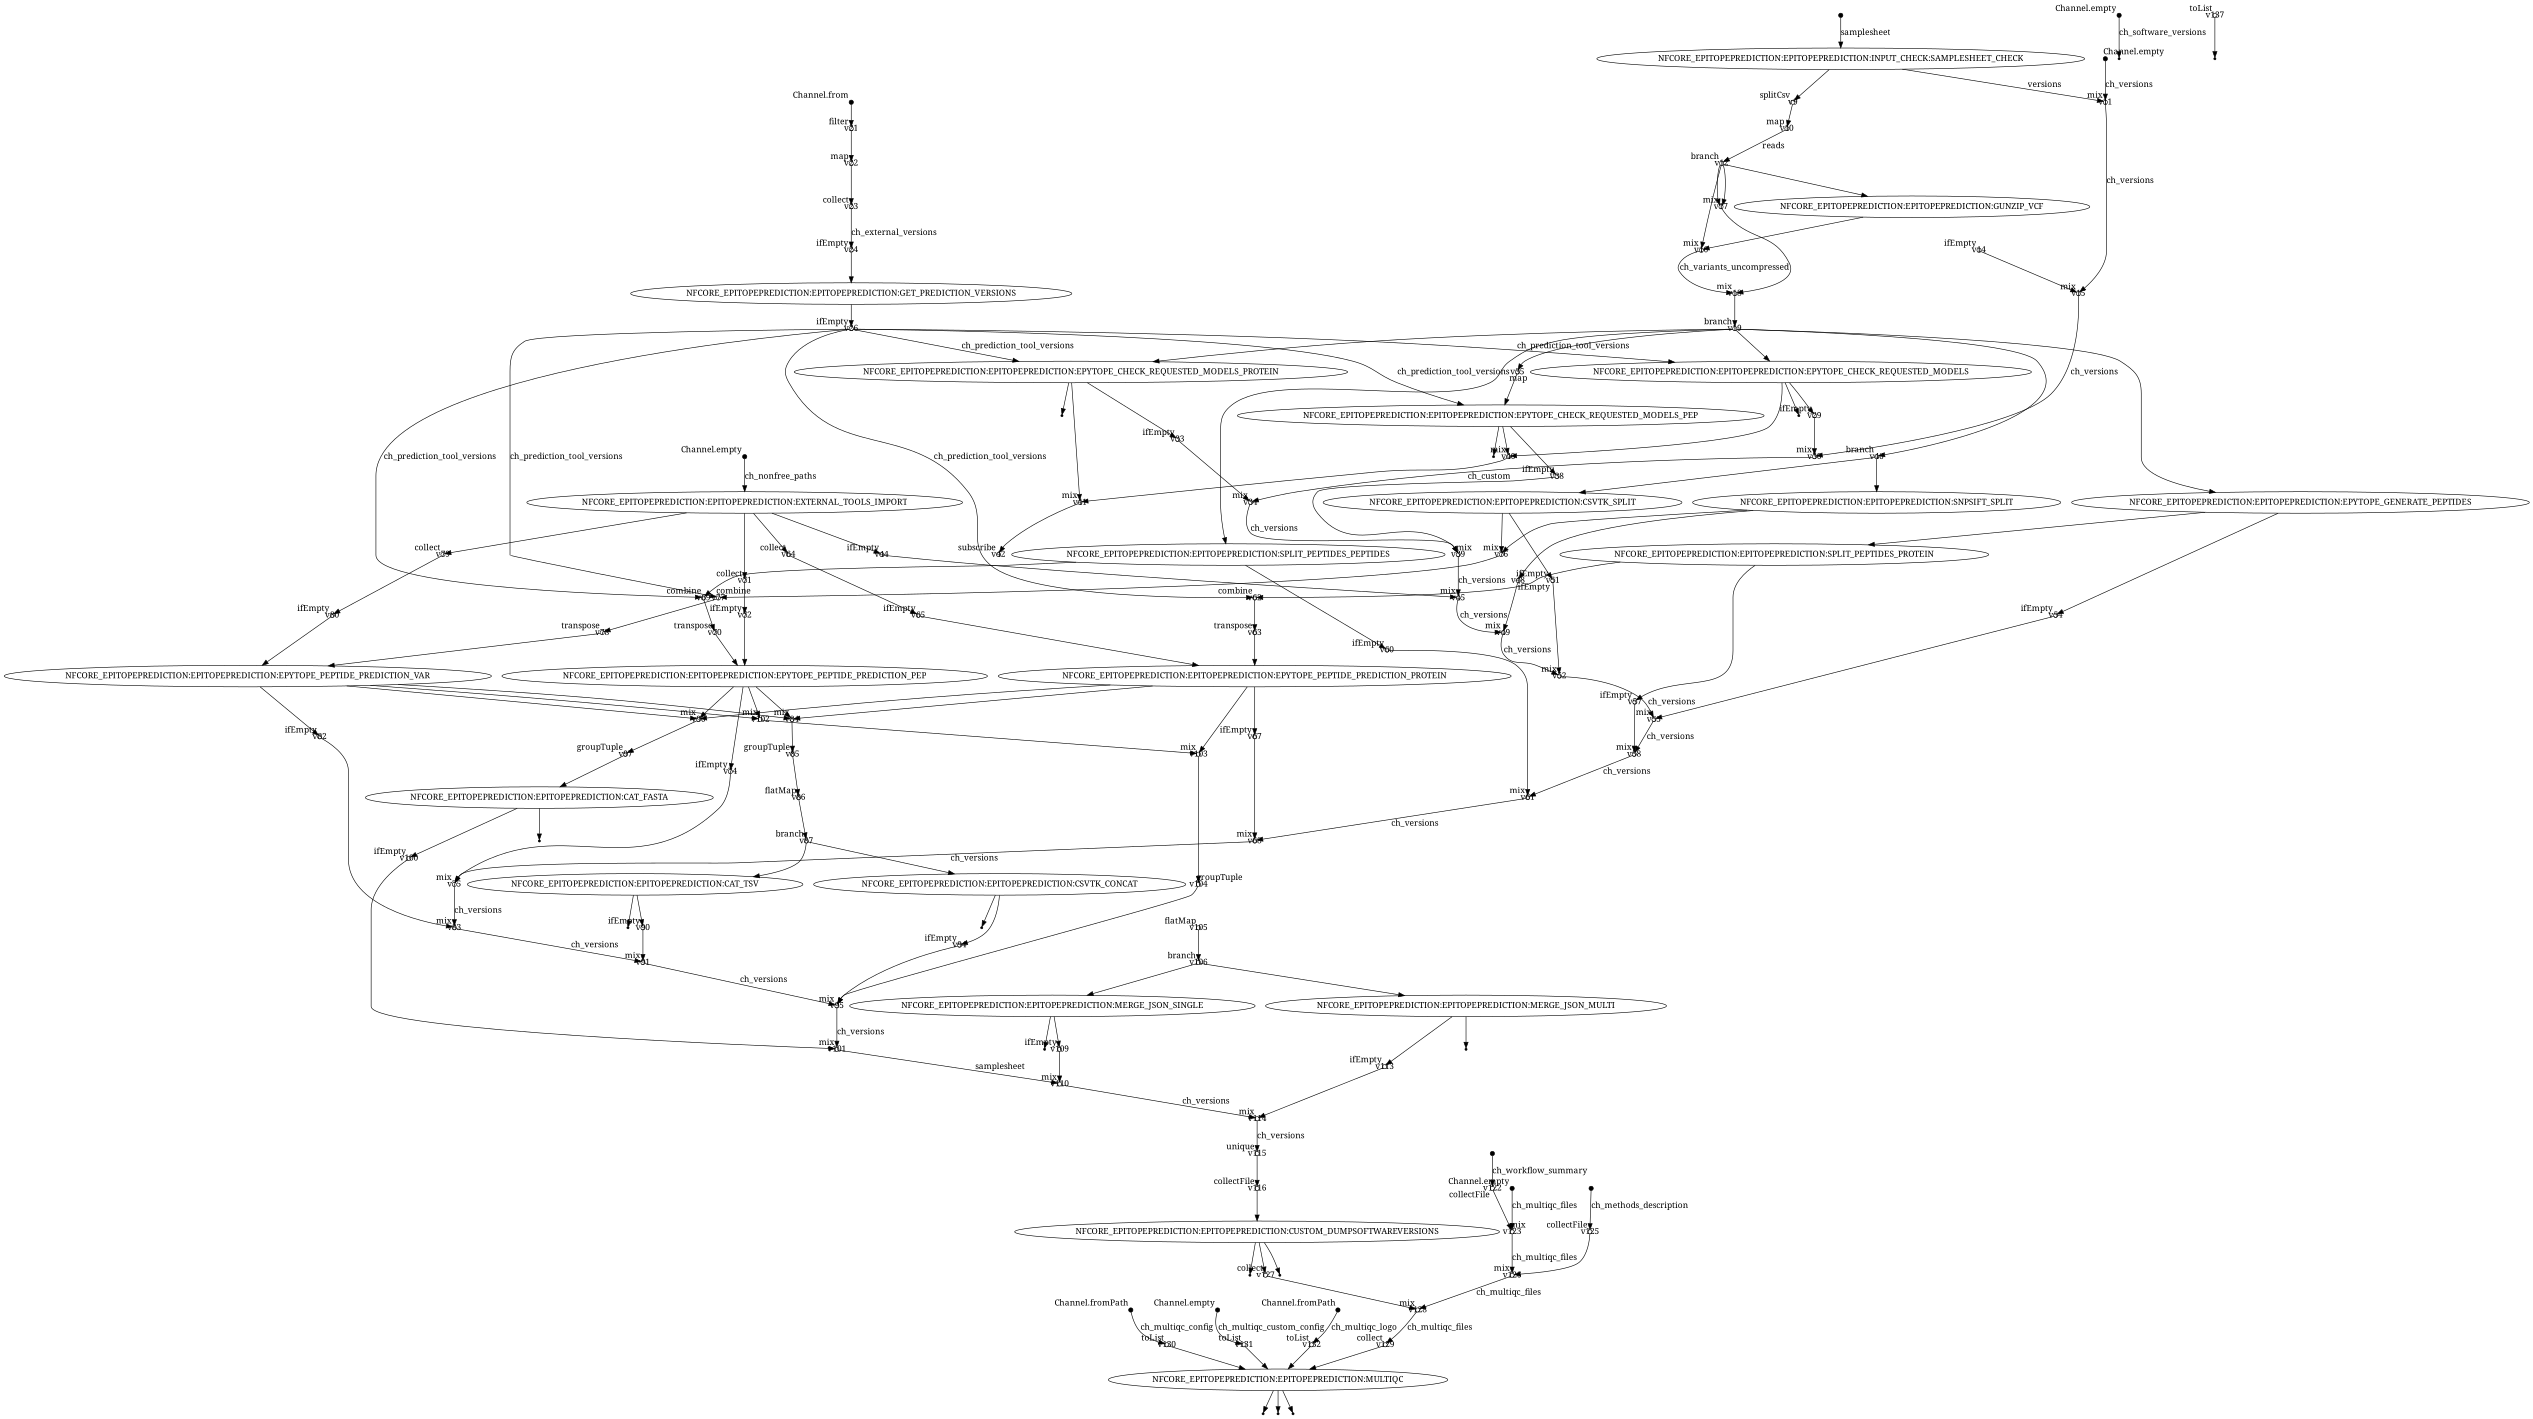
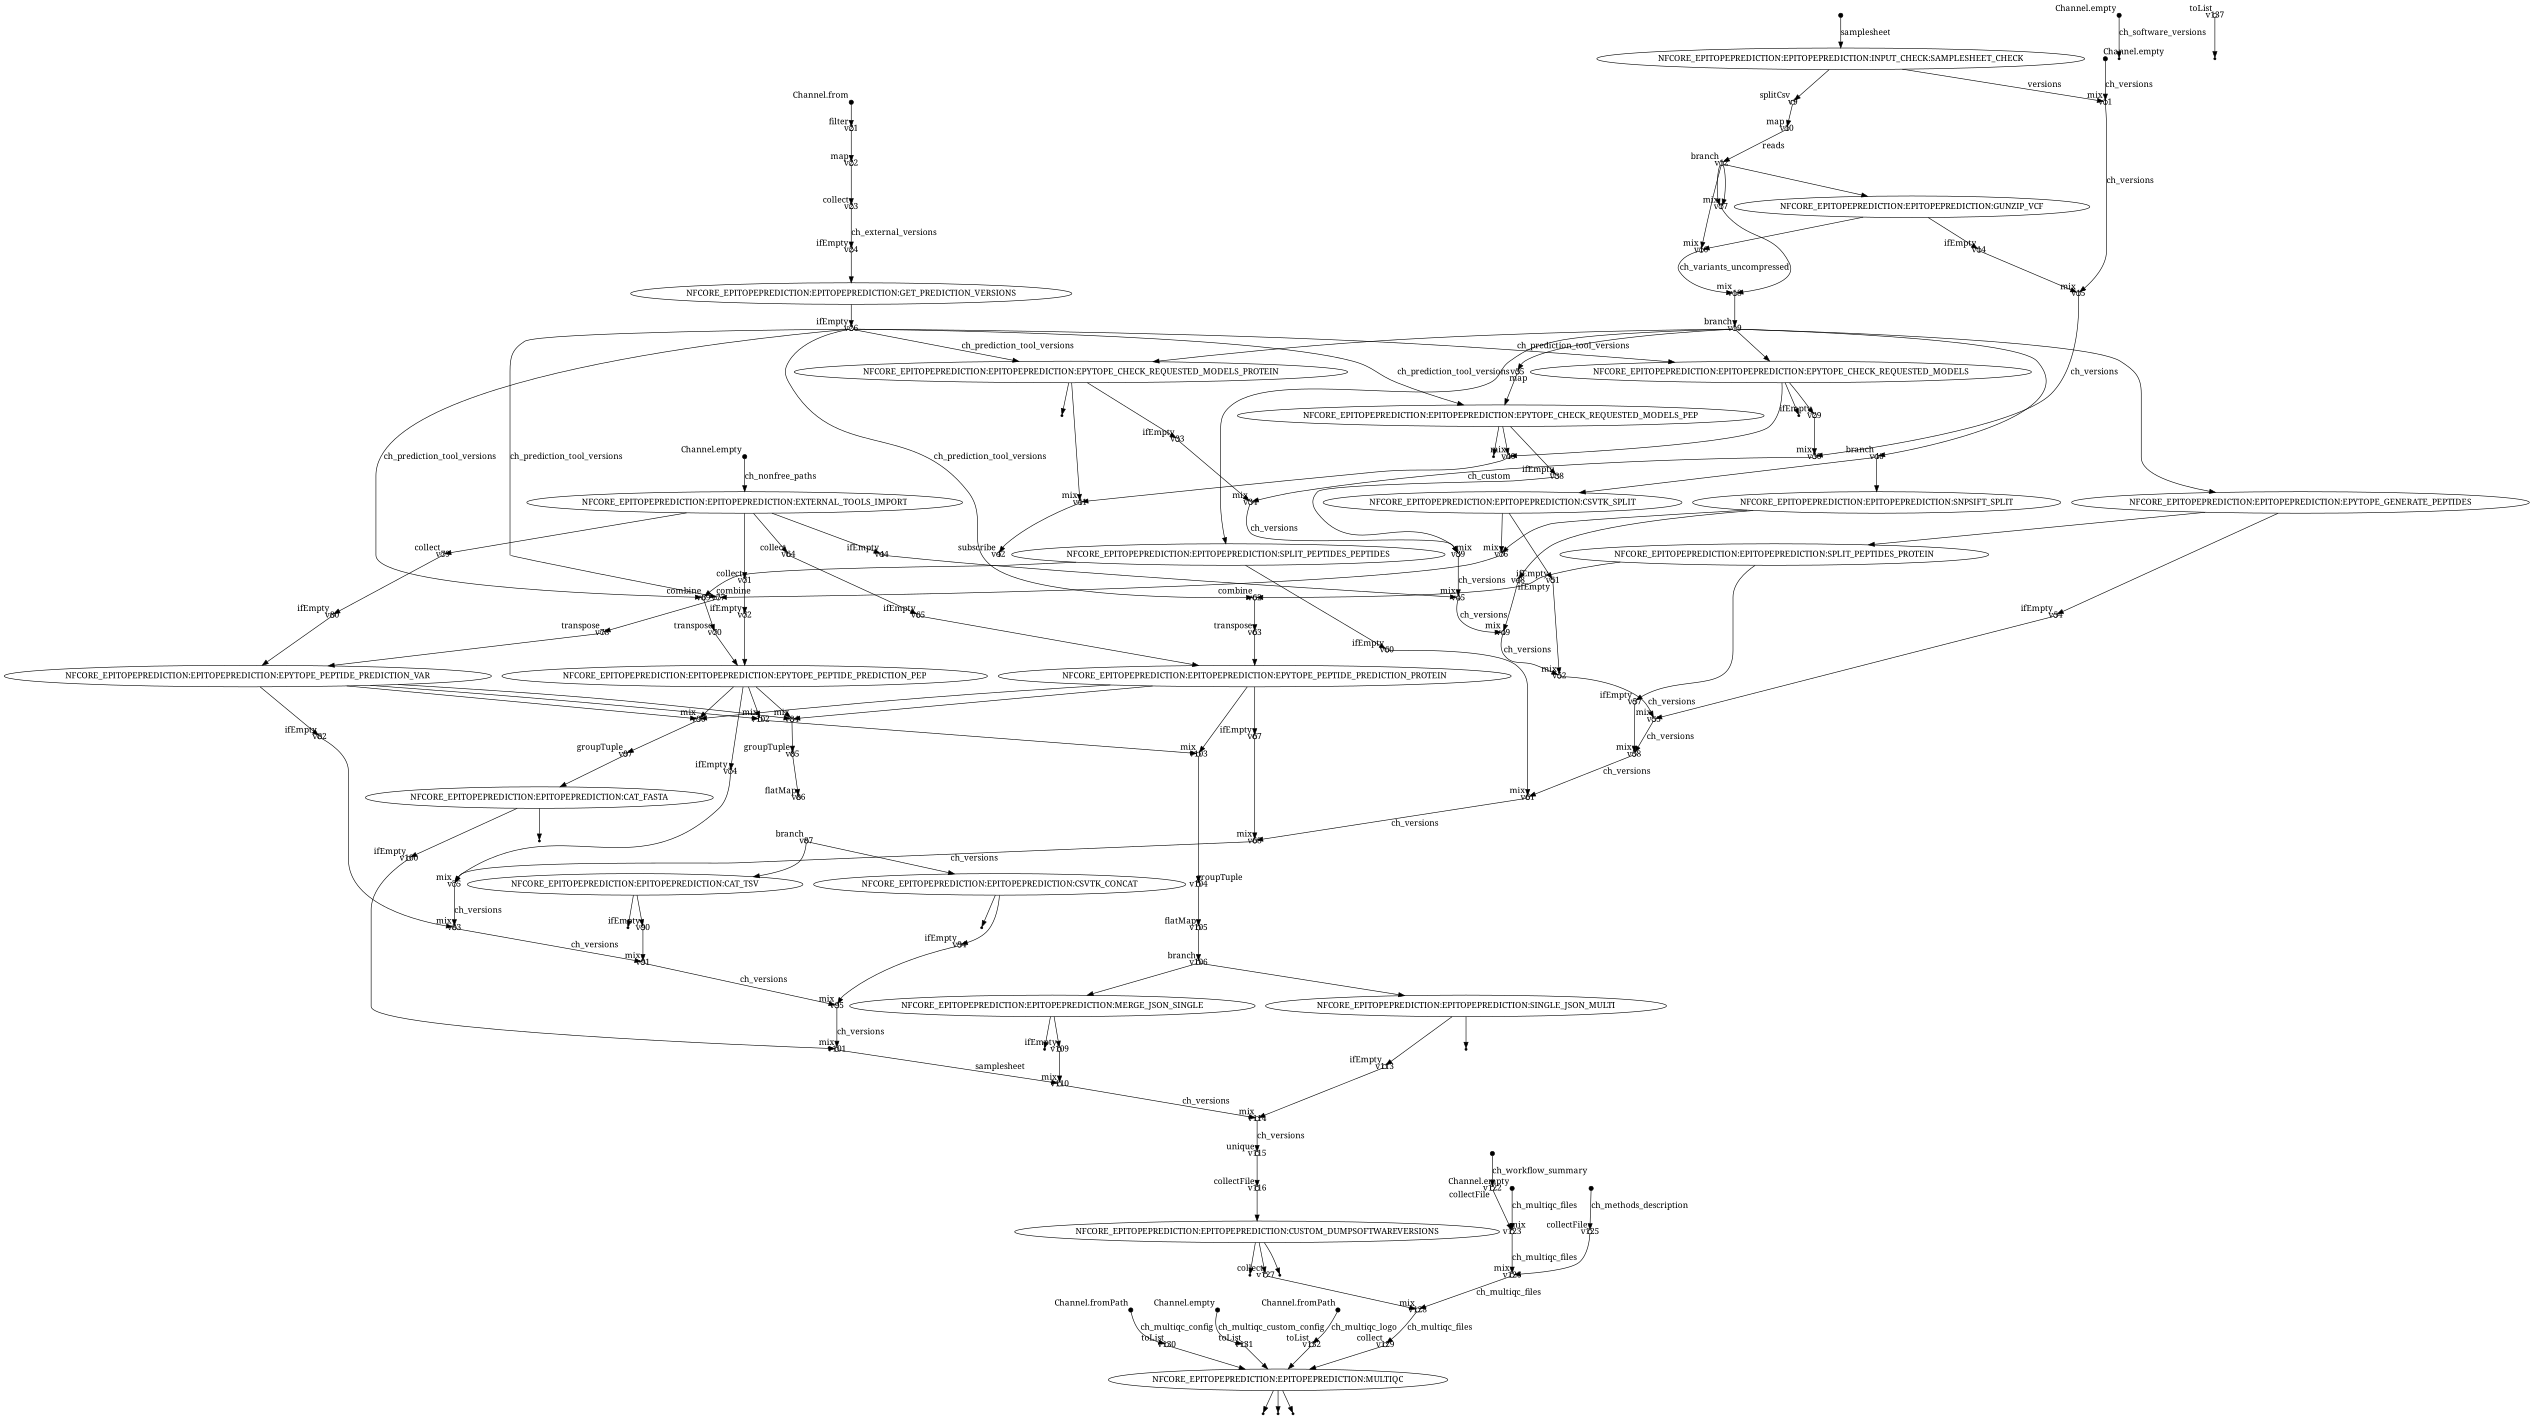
none -> (1950, 231)
(802, 816) -> none
(1021, 944) -> (1198, 903)
(1466, 1006) -> (1466, 1006)
